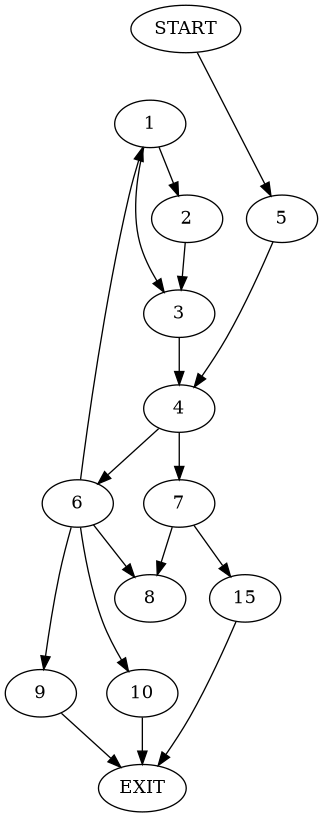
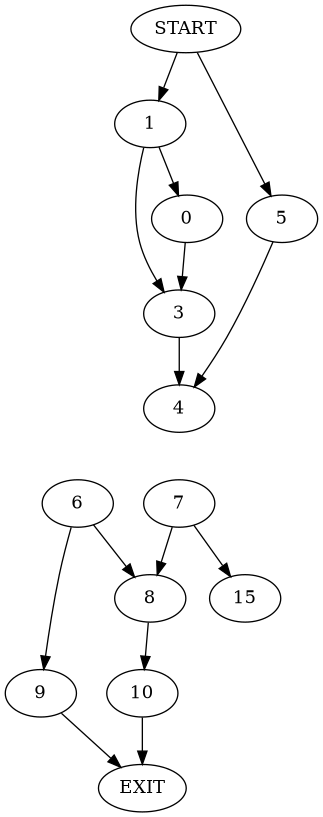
(187, 219) -> (187, 219)
(105, 319) -> (170, 70)
(179, 450) -> none
(133, 452) -> none
(94, 596) -> (147, 639)
(204, 690) -> none
